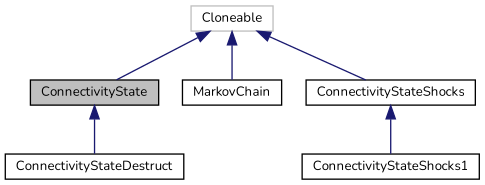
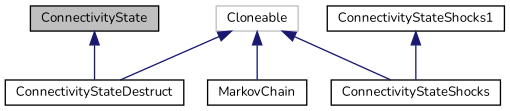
(157, 59) -> (170, 58)
(391, 136) -> (416, 62)
